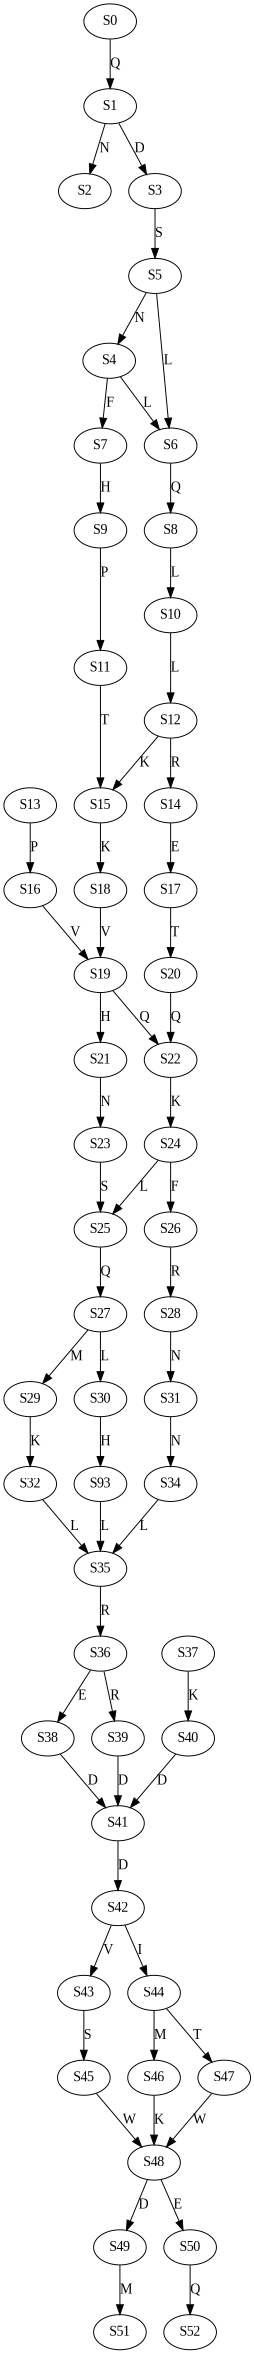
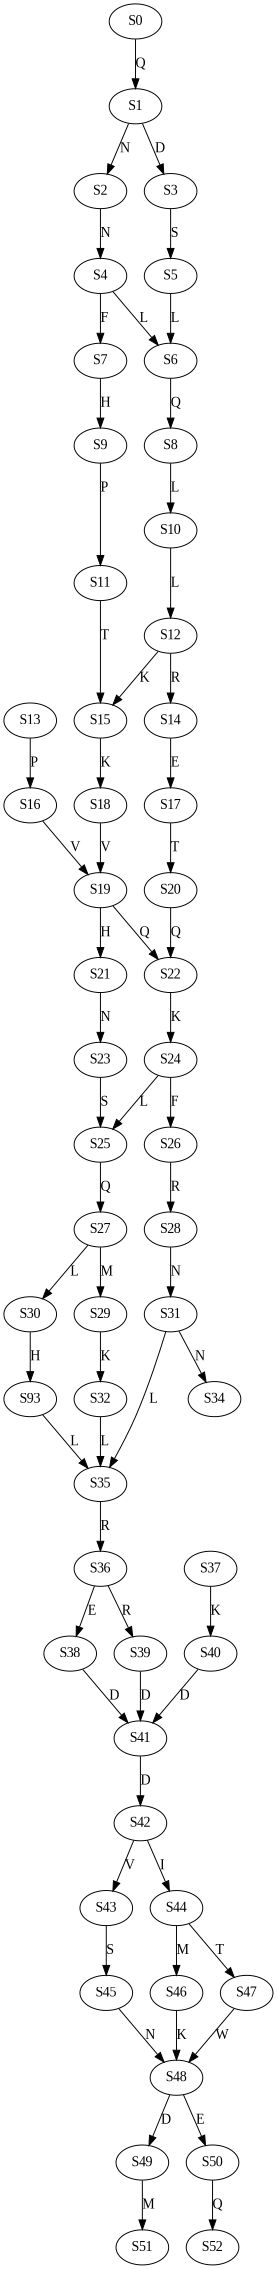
(134, 314) -> (100, 229)
(139, 1523) -> (144, 1397)
(130, 2120) -> (150, 2035)
